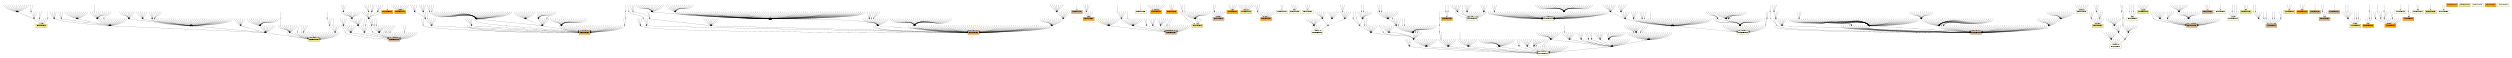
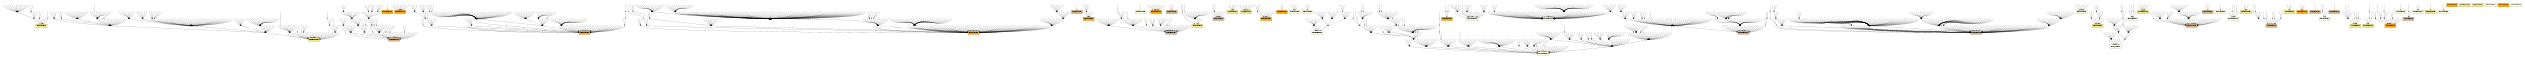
none -> (2478, 5)
(1172, 12) -> (1172, 12)
(1232, 12) -> (1232, 12)
(1282, 12) -> (1282, 12)
(2325, 19) -> (2325, 19)
(2408, 19) -> (2408, 19)
(2368, 26) -> (2368, 26)
(1743, 33) -> (1743, 33)
